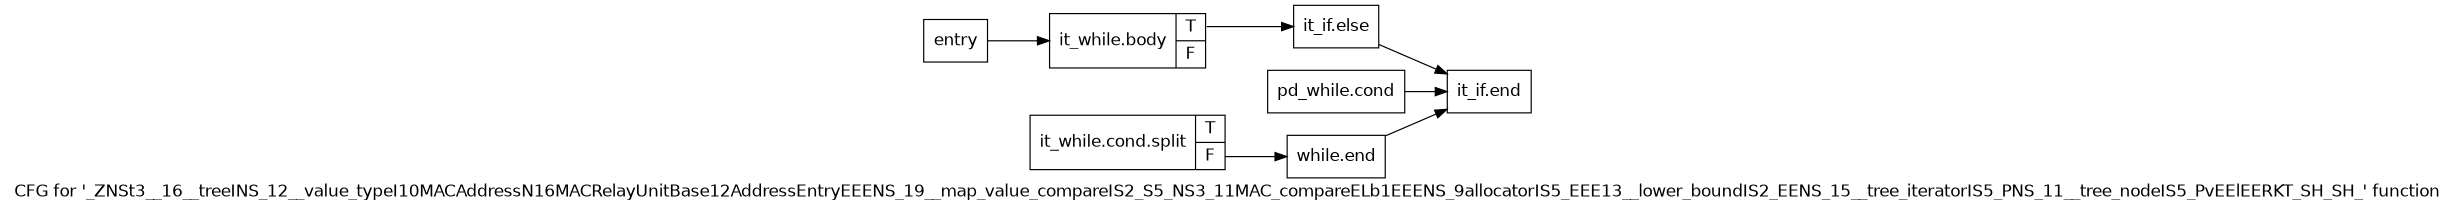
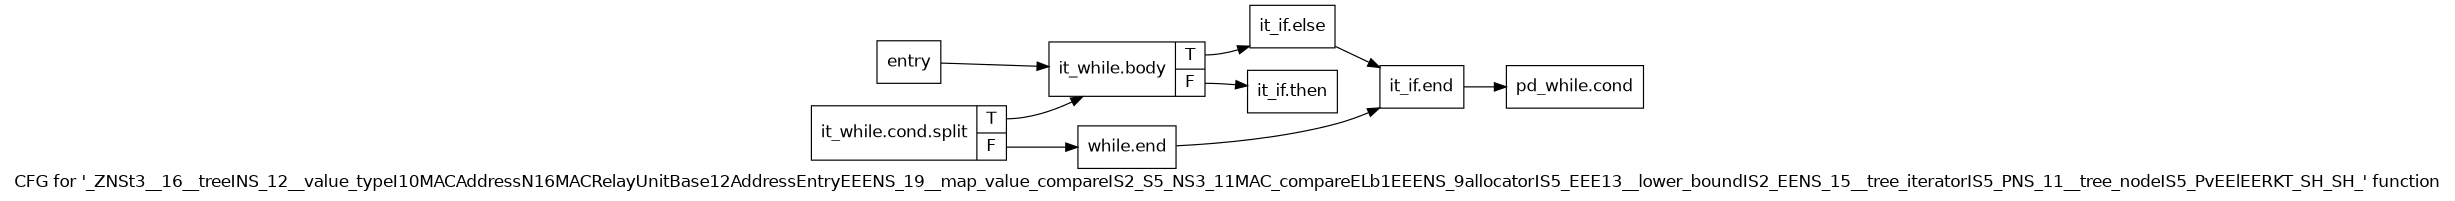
none -> (1292, 92)
(1420, 92) -> (1479, 87)
none -> (1040, 114)
